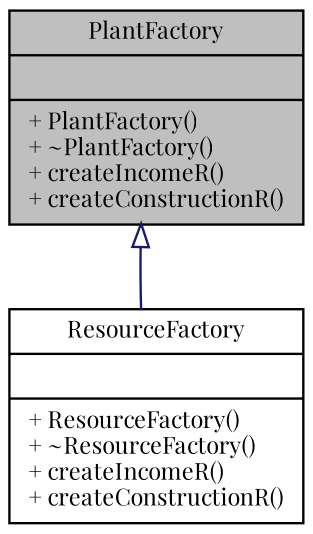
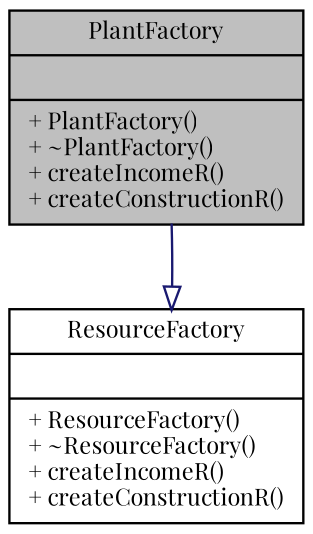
(141, 279) -> (172, 255)
